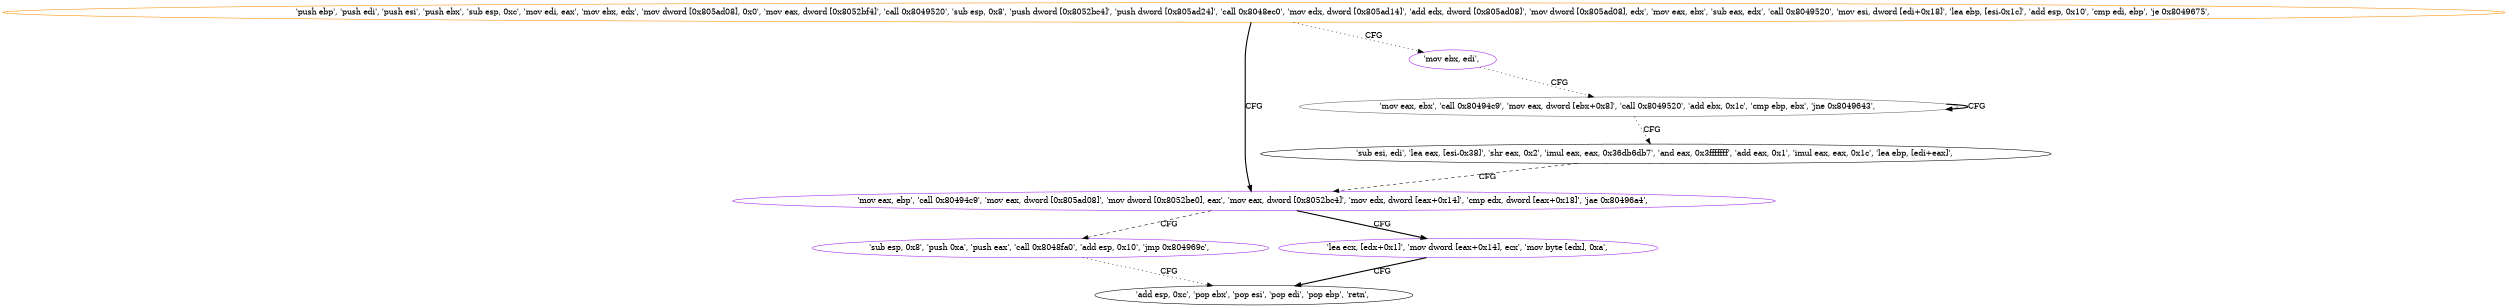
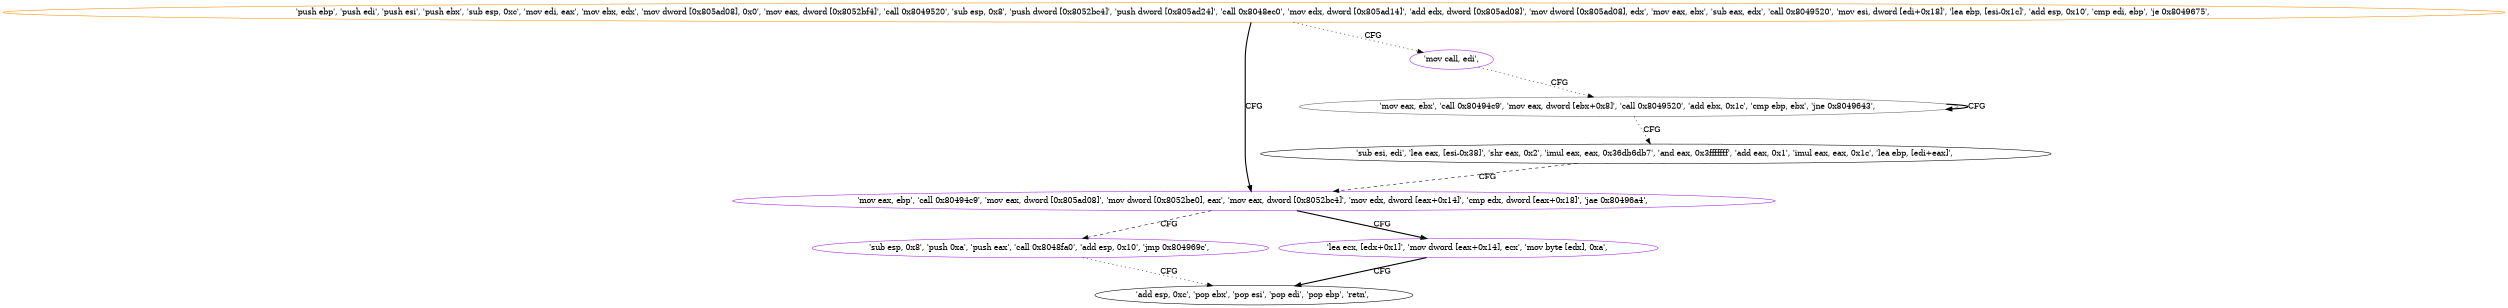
(1453, 60) -> (1452, 60)
